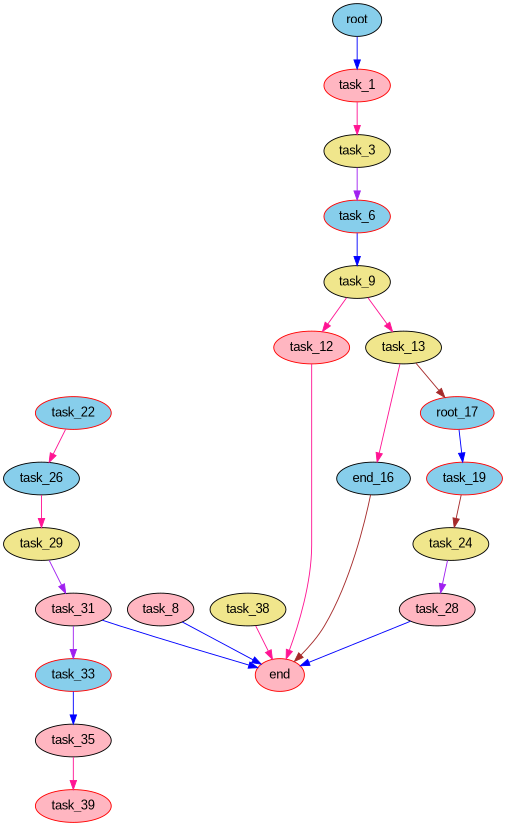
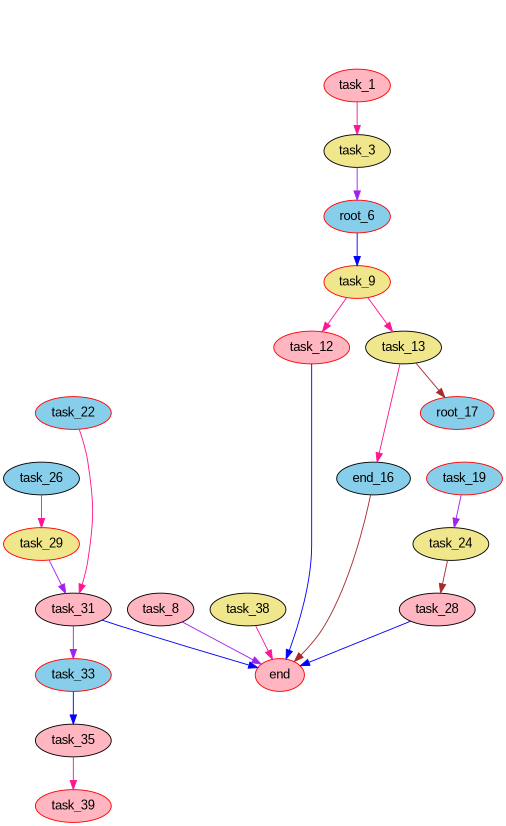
(357, 20) -> none
(357, 217) -> (357, 217)
(357, 282) -> (357, 282)
(460, 441) -> none
(59, 442) -> (93, 507)
(459, 507) -> (459, 507)
(312, 509) -> (312, 509)
(41, 544) -> (41, 544)
(445, 572) -> (445, 572)
(218, 641) -> (218, 641)
